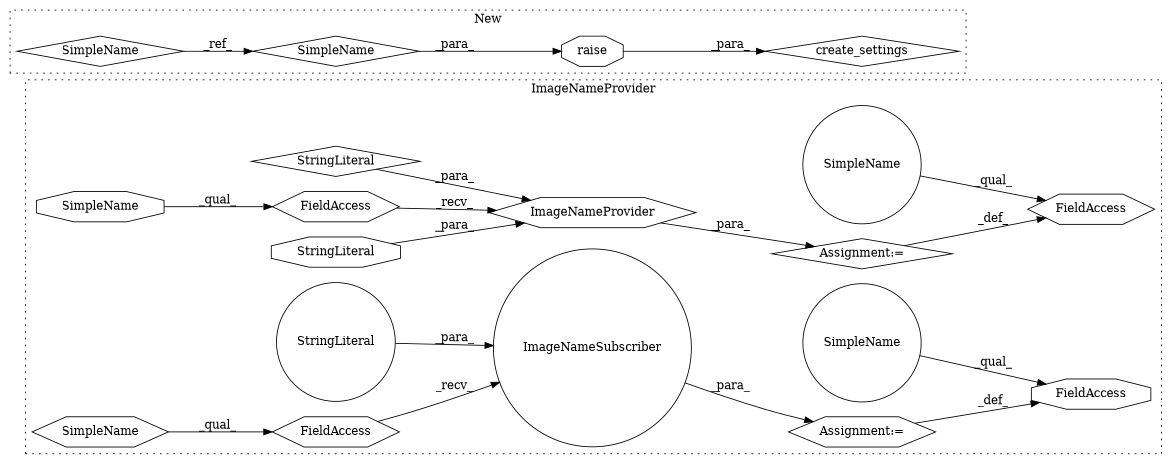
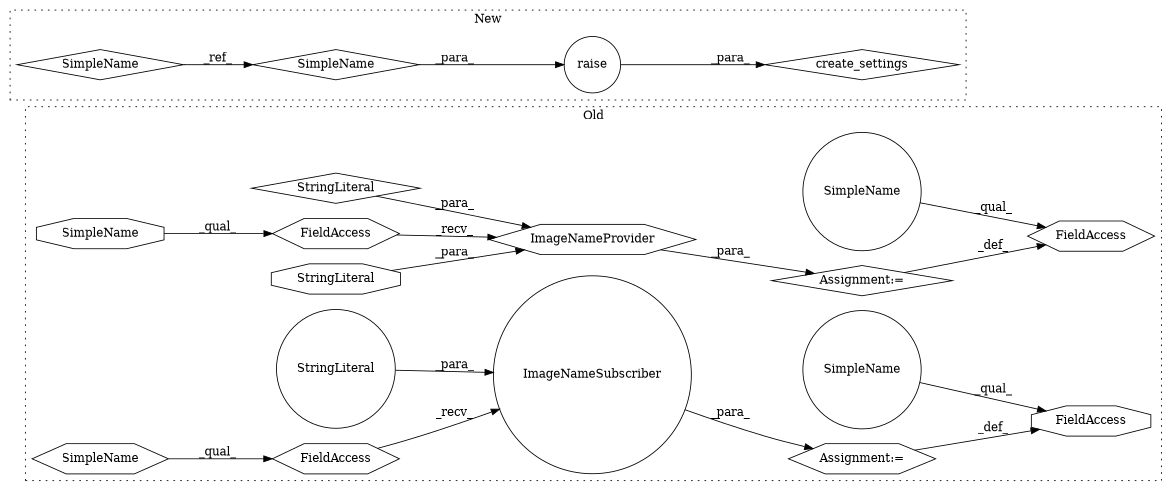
(592, 51) -> (592, 65)
(593, 89) -> (593, 116)
